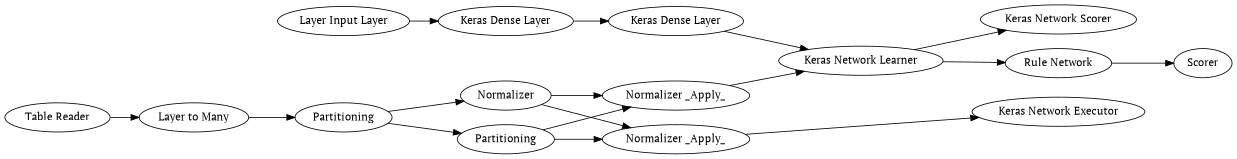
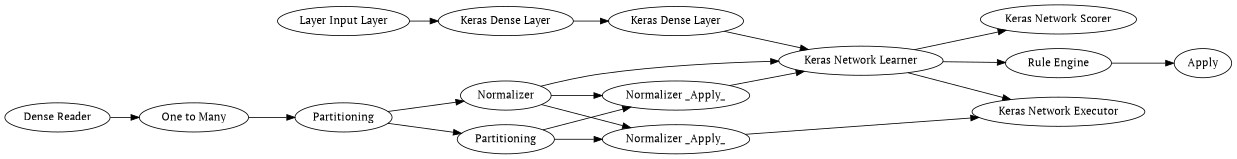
(1058, 63) -> (1058, 63)
(1203, 63) -> (1203, 63)
none -> (655, 68)
none -> (955, 85)
(57, 117) -> (57, 117)
(194, 117) -> (194, 117)
